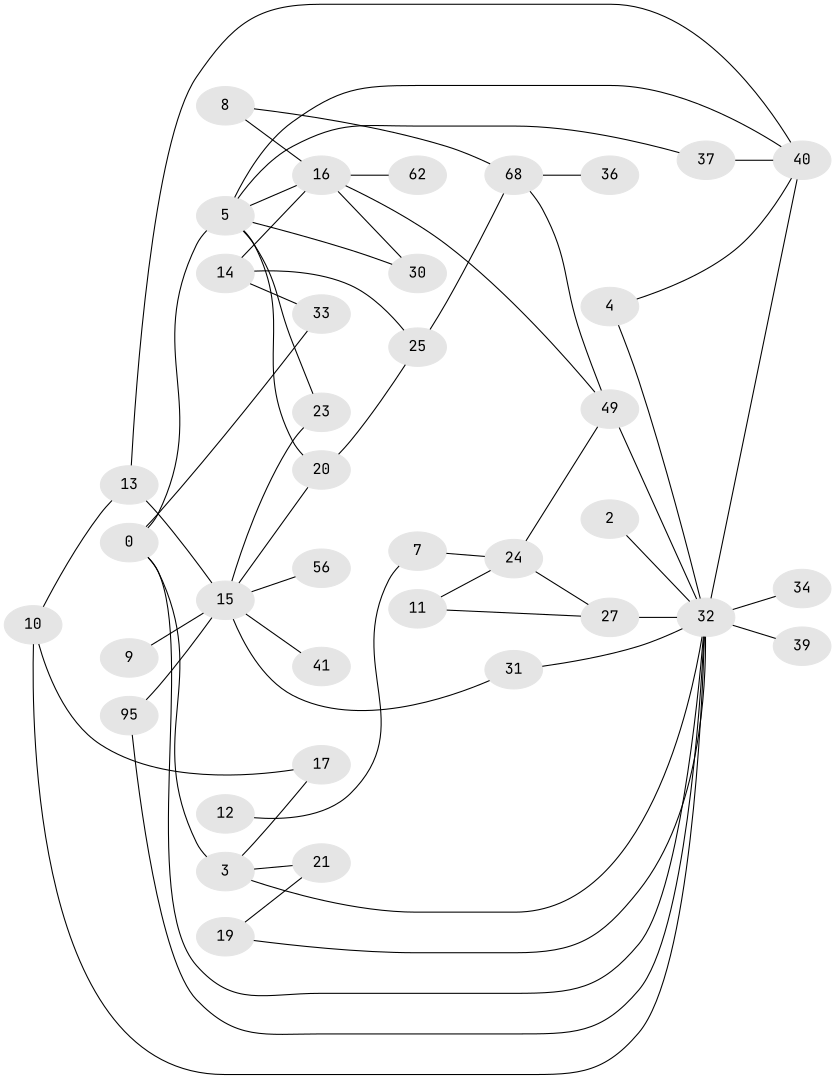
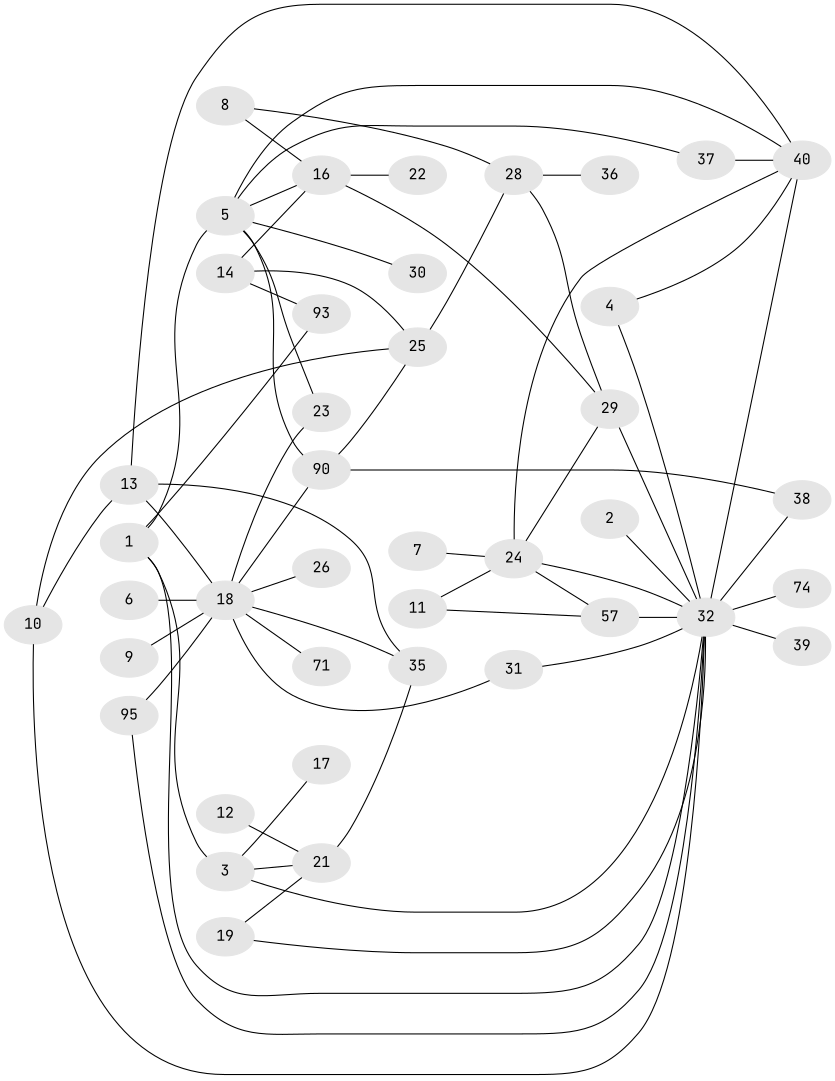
(418, 175) -> (418, 175)
(514, 175) -> (514, 175)
(370, 225) -> none
none -> (561, 309)
(321, 314) -> (321, 314)
(610, 409) -> (610, 409)
(321, 470) -> (321, 470)
none -> (802, 500)
(129, 543) -> (129, 543)
(321, 568) -> (321, 568)
none -> (613, 581)
(802, 589) -> (802, 589)
none -> (129, 600)
(225, 600) -> (225, 600)
(610, 617) -> (610, 617)
(321, 667) -> (321, 667)
none -> (418, 667)
(380, 732) -> (273, 839)
(128, 759) -> (160, 413)
